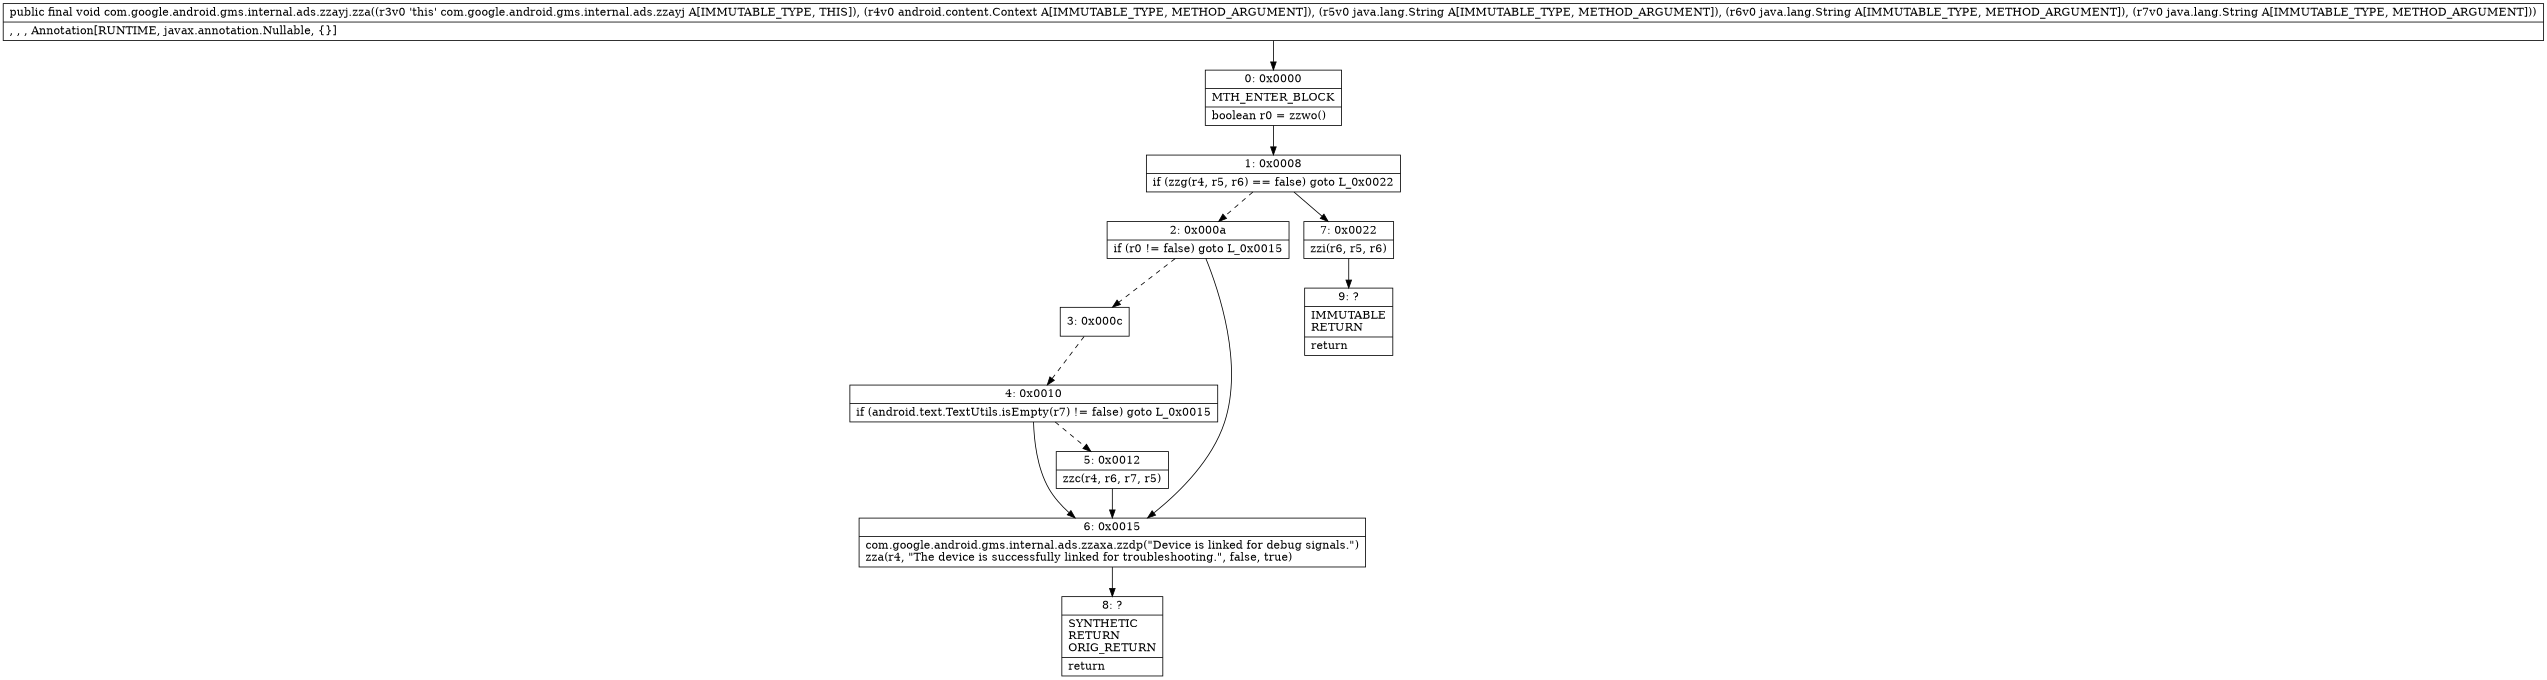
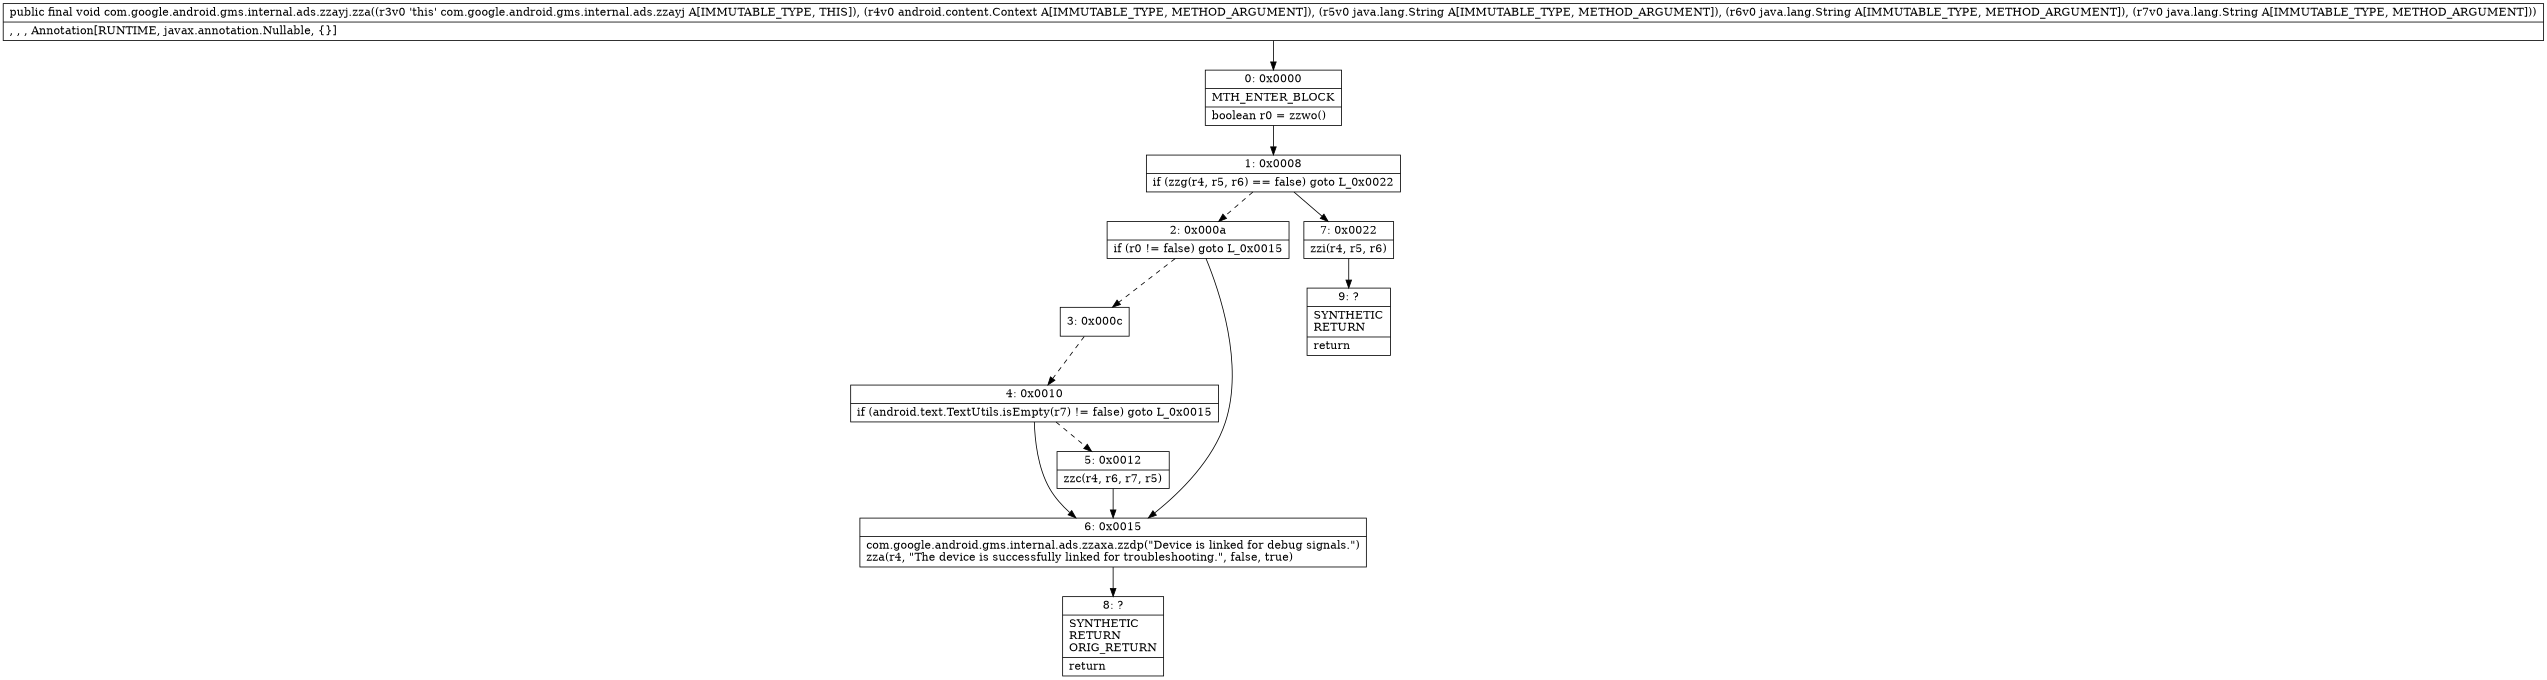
(1349, 249) -> (1349, 249)
(1349, 315) -> (1349, 315)
